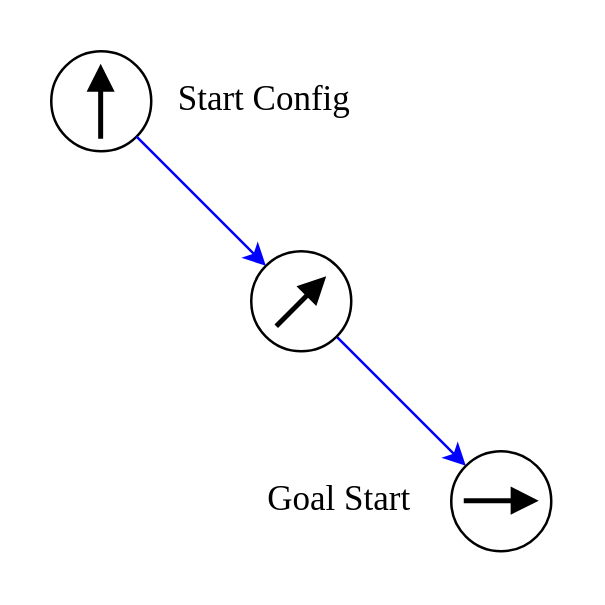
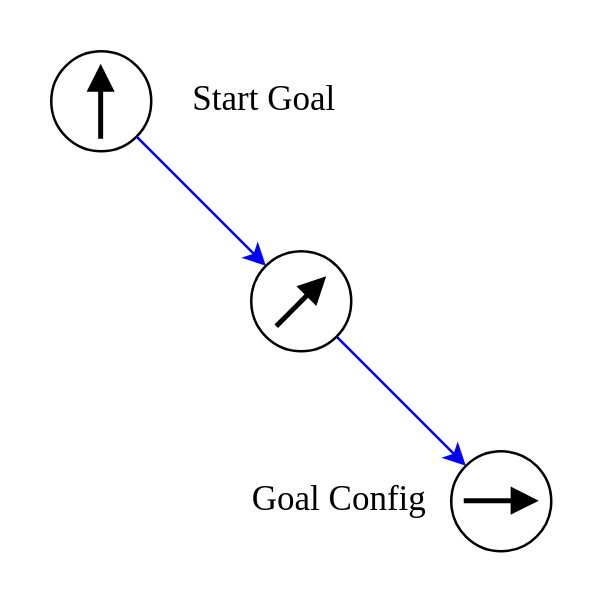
(265, 101) -> (265, 101)
(340, 501) -> (340, 501)
